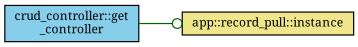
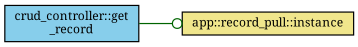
(72, 24) -> (72, 24)
